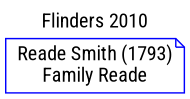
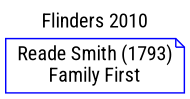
(95, 66) -> (95, 66)
